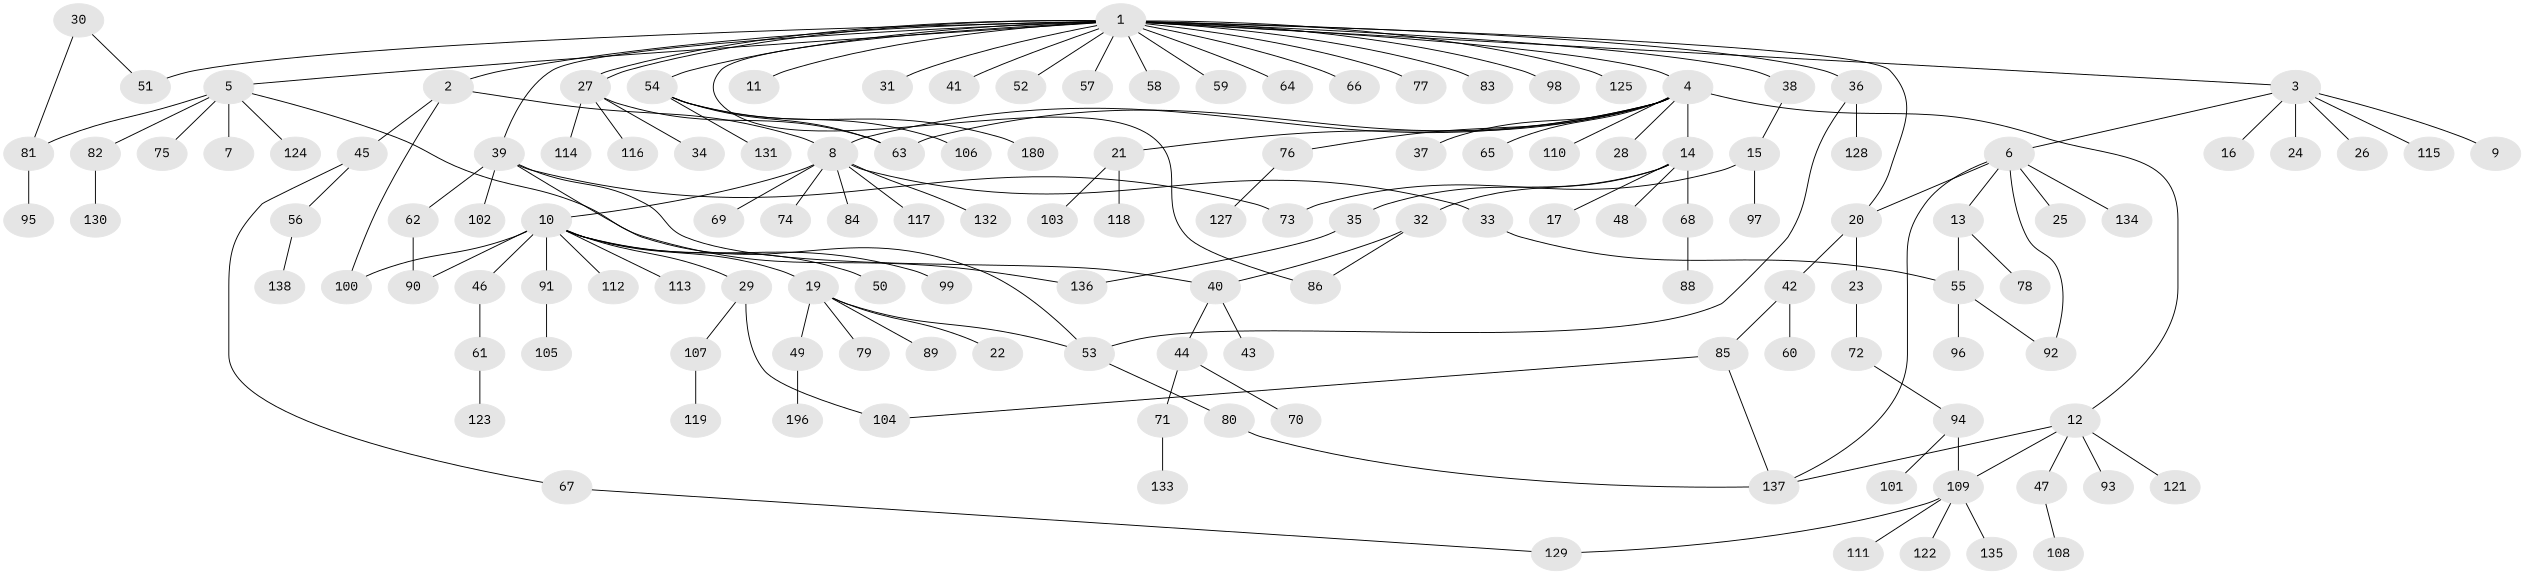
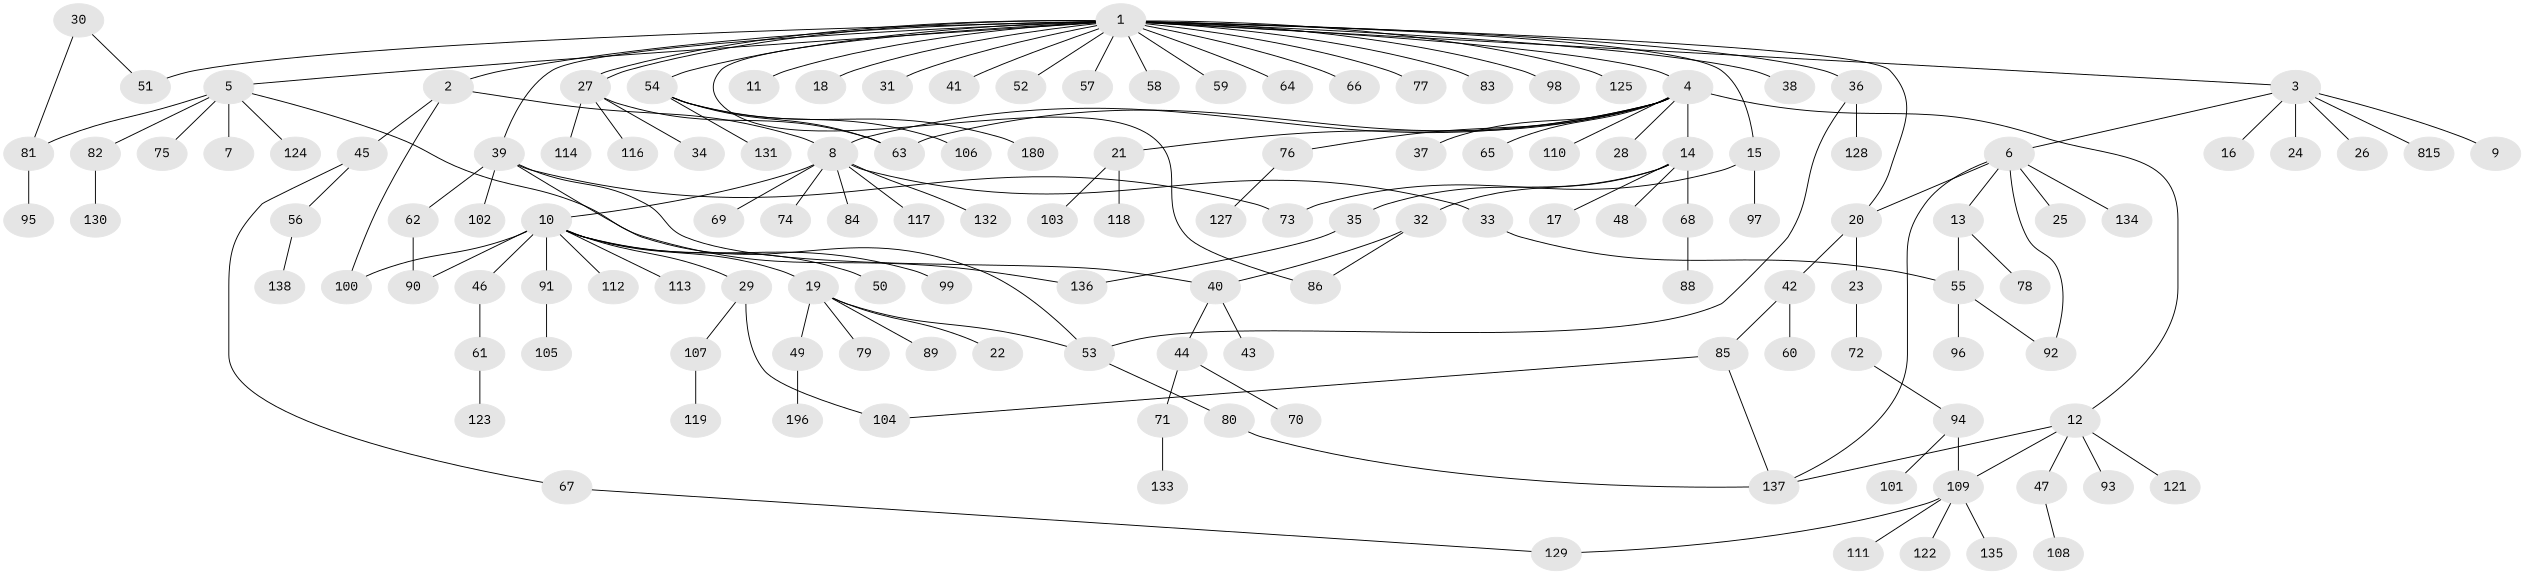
none -> (821, 87)
(1772, 120) -> (1473, 35)
(2429, 154) -> (2429, 154)
